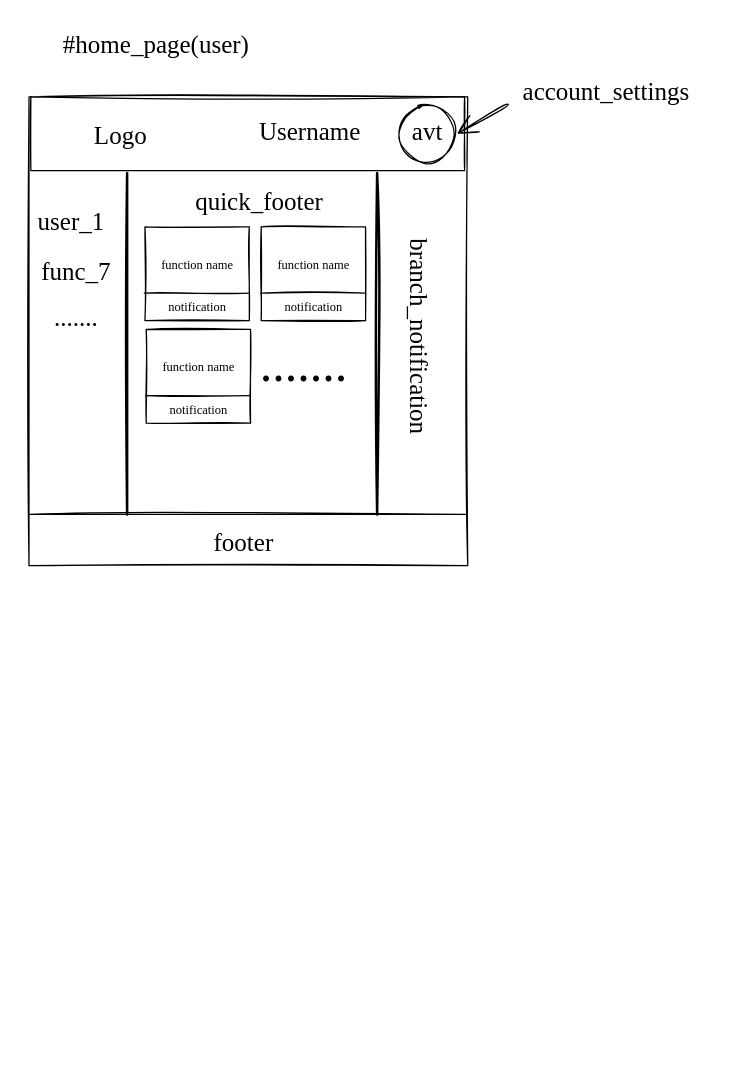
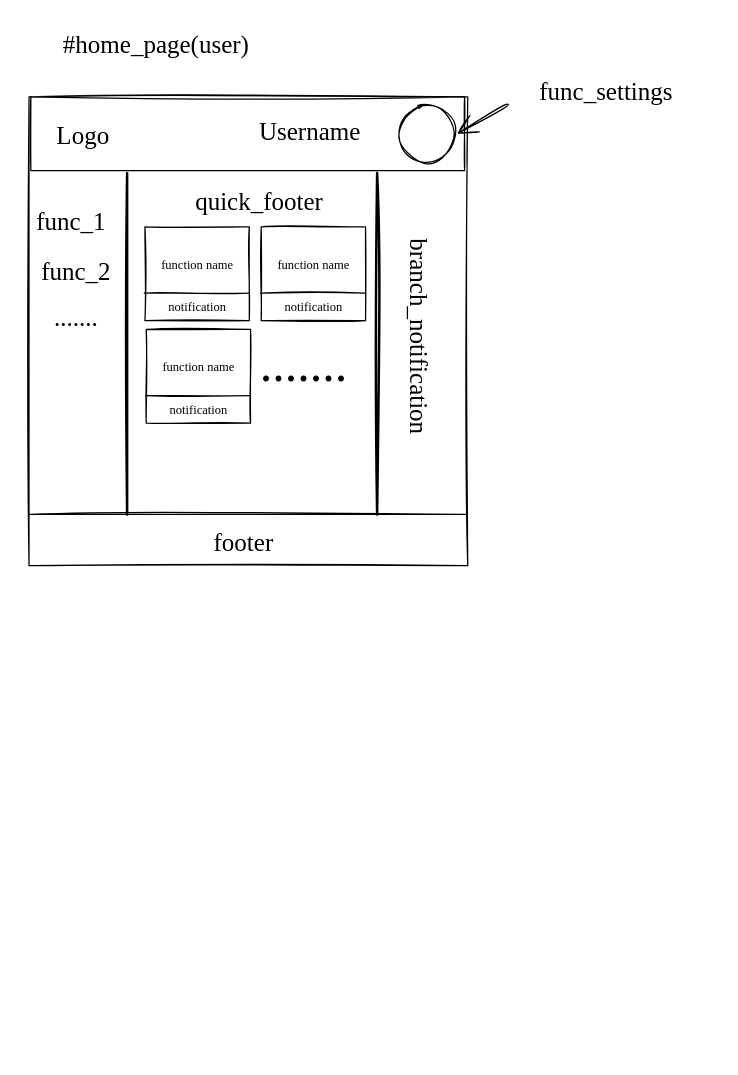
(606, 91) -> (606, 91)
(427, 131) -> none
(121, 134) -> (83, 134)
(71, 221) -> (71, 221)
(76, 271) -> (76, 271)
